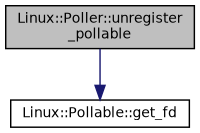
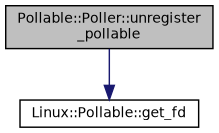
(100, 27) -> (109, 27)
